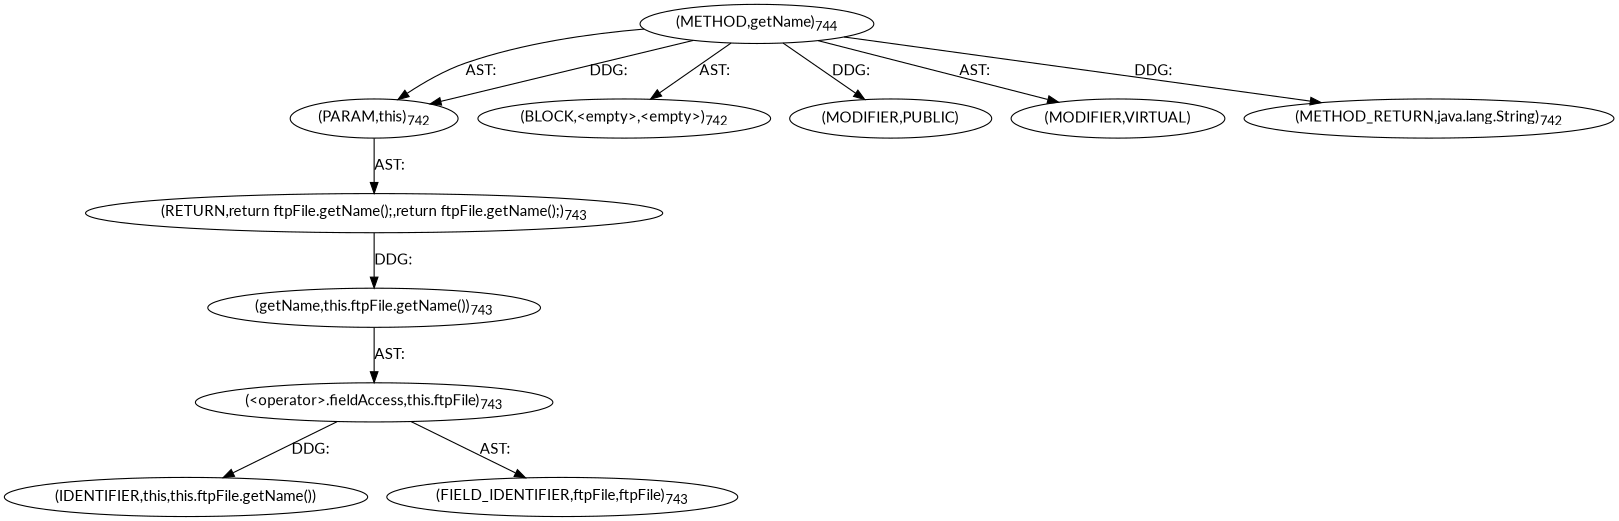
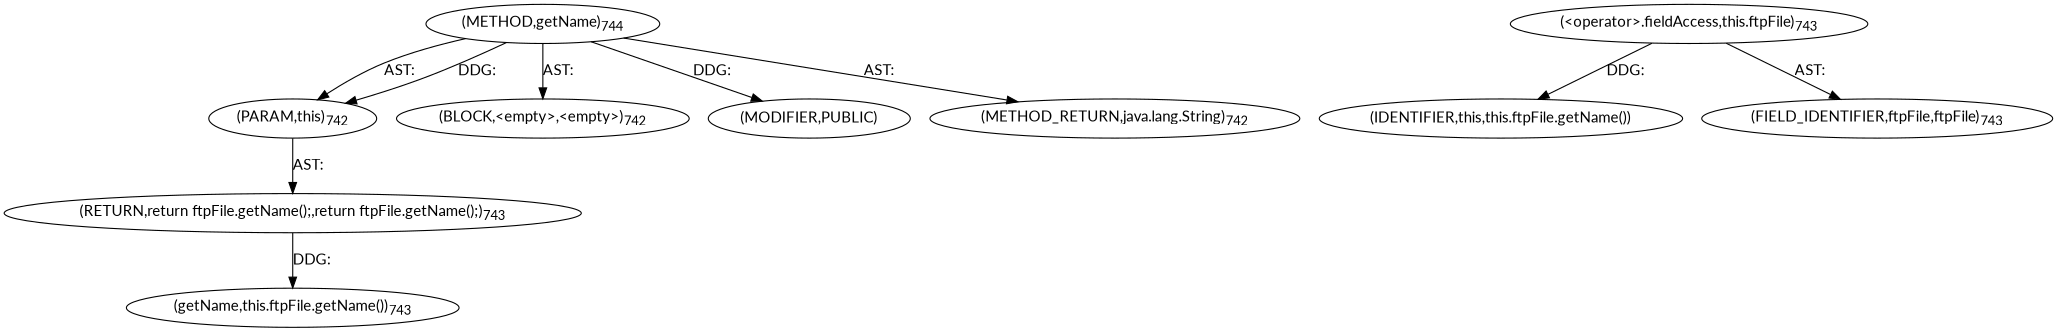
(1156, 71) -> (882, 71)
(1118, 119) -> none
(374, 350) -> none
